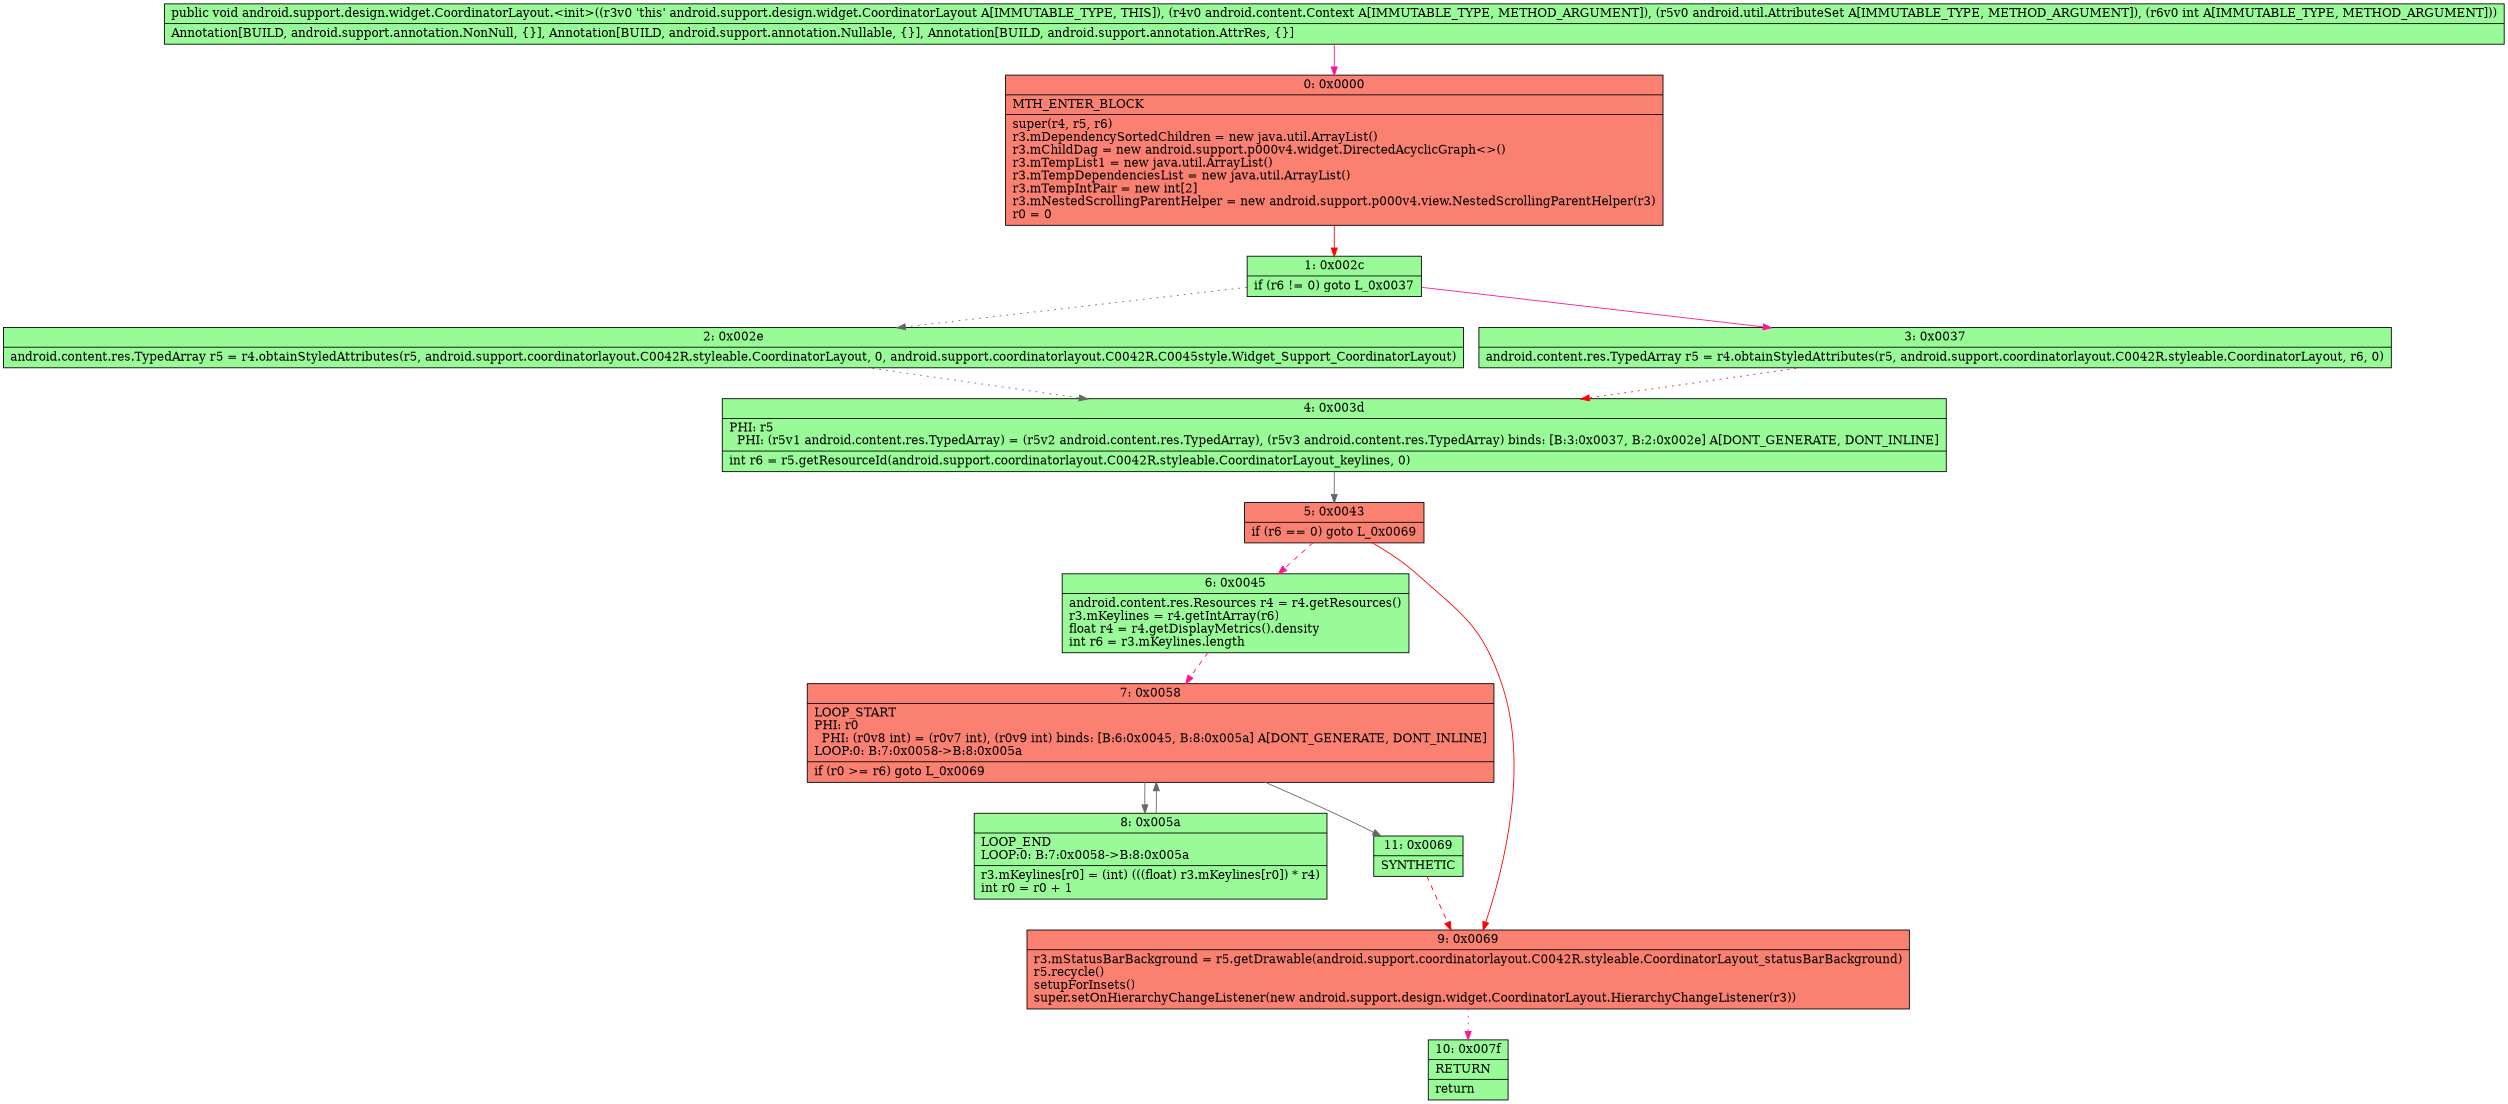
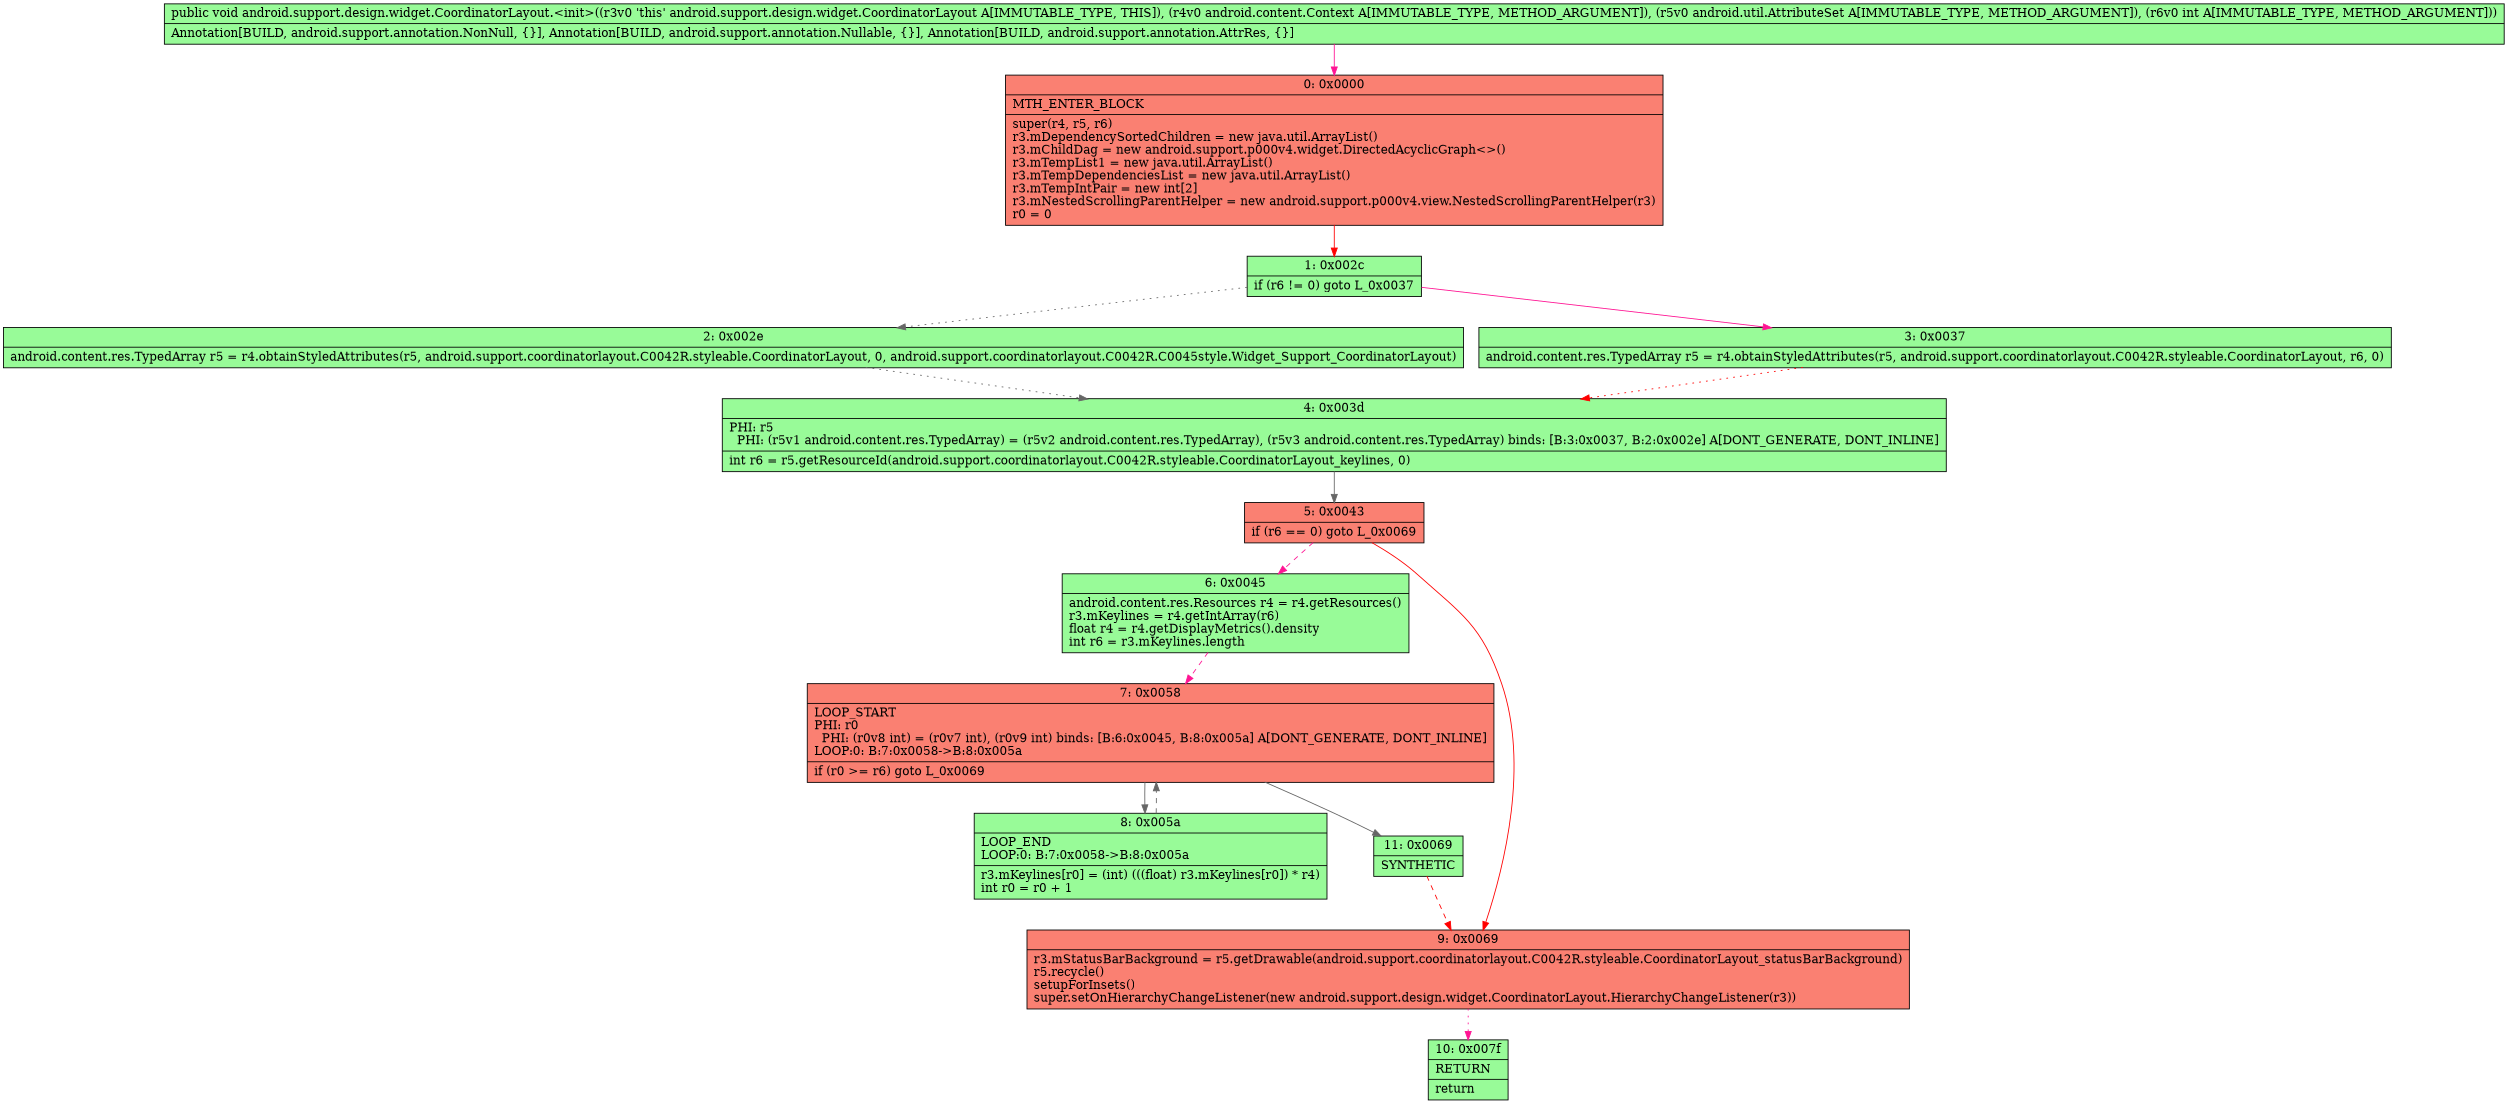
(1156, 802) -> (1156, 802)
